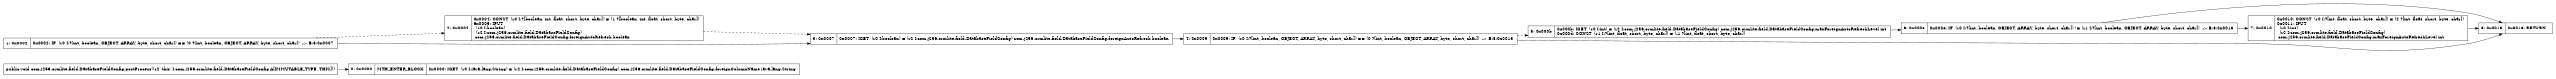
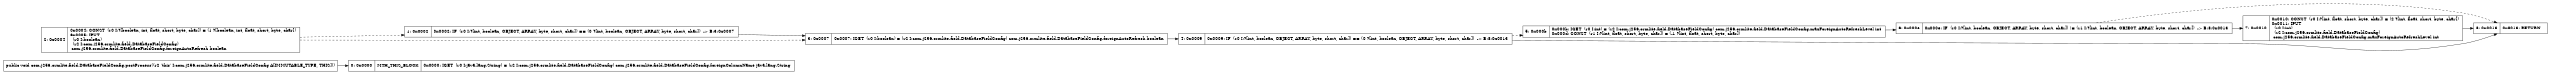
(2301, 4) -> (2296, 4)
(379, 36) -> (351, 36)
(401, 69) -> (398, 66)
